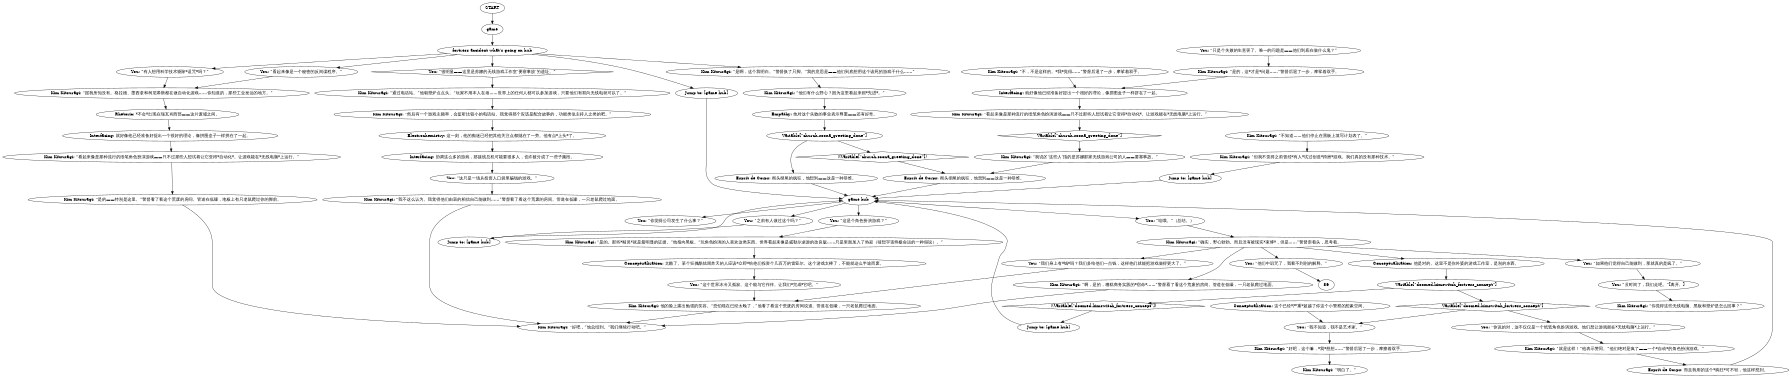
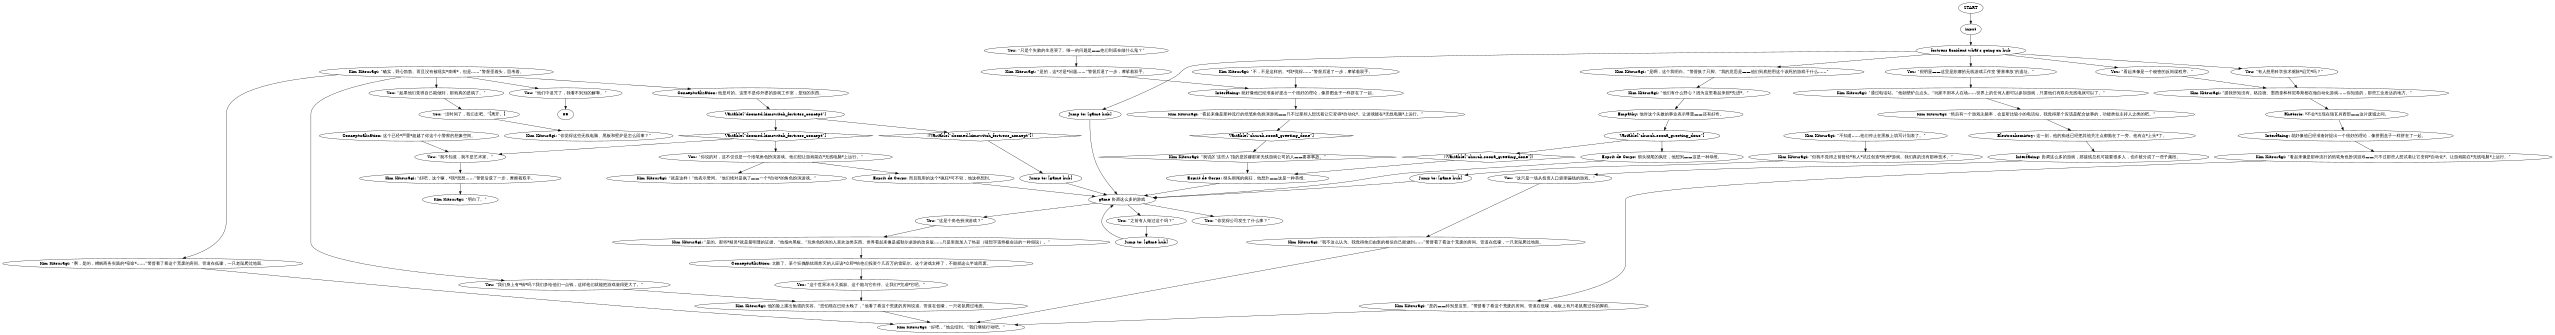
(492, 29) -> (1971, 29)
(492, 72) -> (1971, 72)
(1080, 157) -> (1248, 157)
(859, 200) -> (1122, 200)
(1170, 221) -> none
(1660, 359) -> (854, 168)
